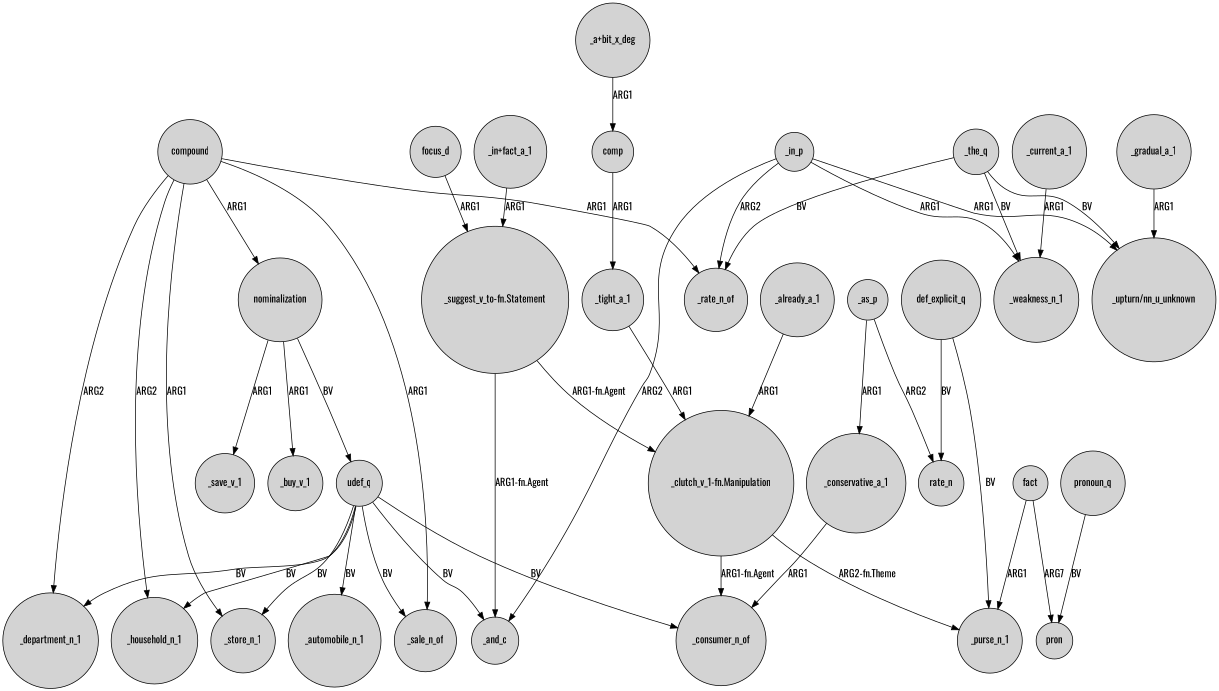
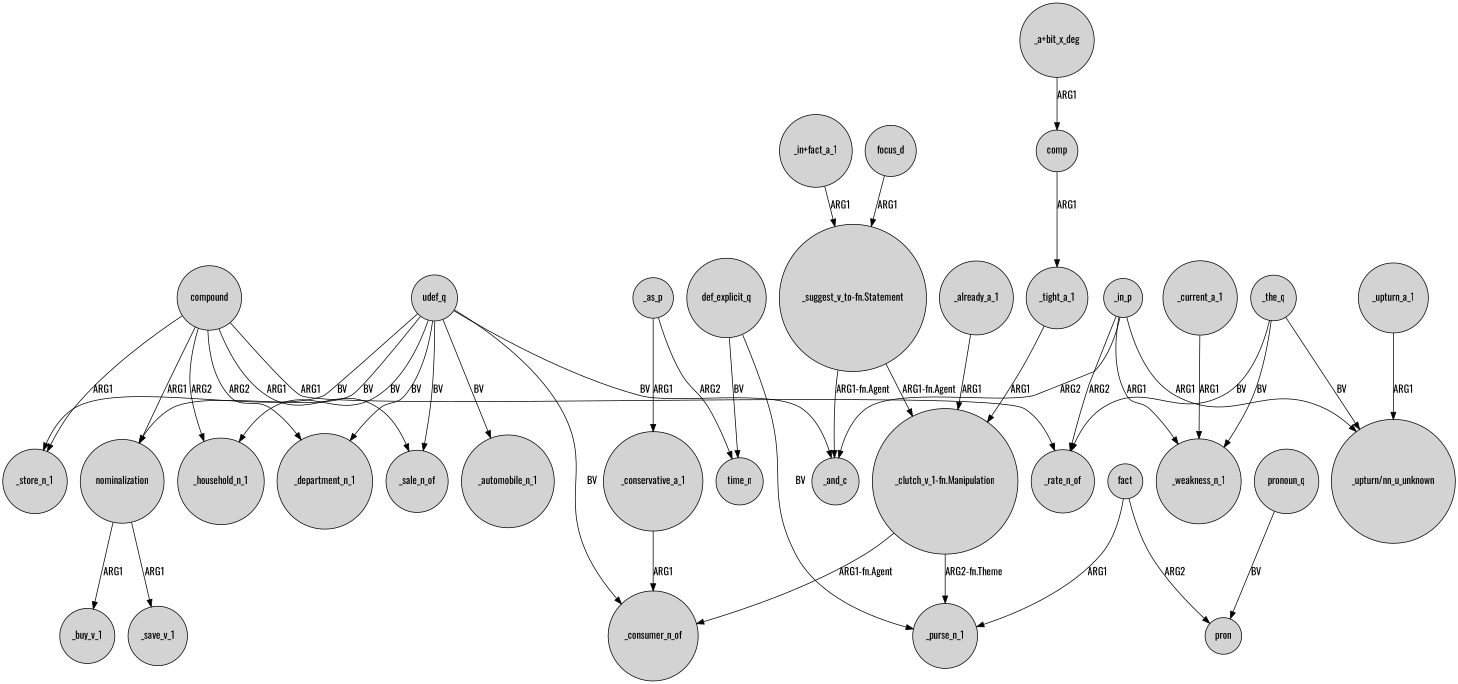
(1154, 152) -> (1393, 298)
(323, 396) -> (357, 391)
(941, 483) -> (740, 481)
(1054, 574) -> (1175, 573)
